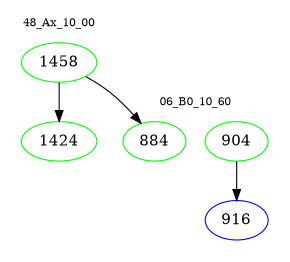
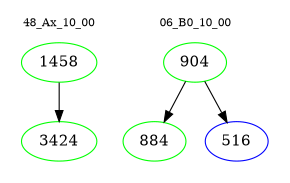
(121, 102) -> (177, 97)
(196, 102) -> (196, 24)
(59, 141) -> (59, 141)
(237, 220) -> (237, 141)
